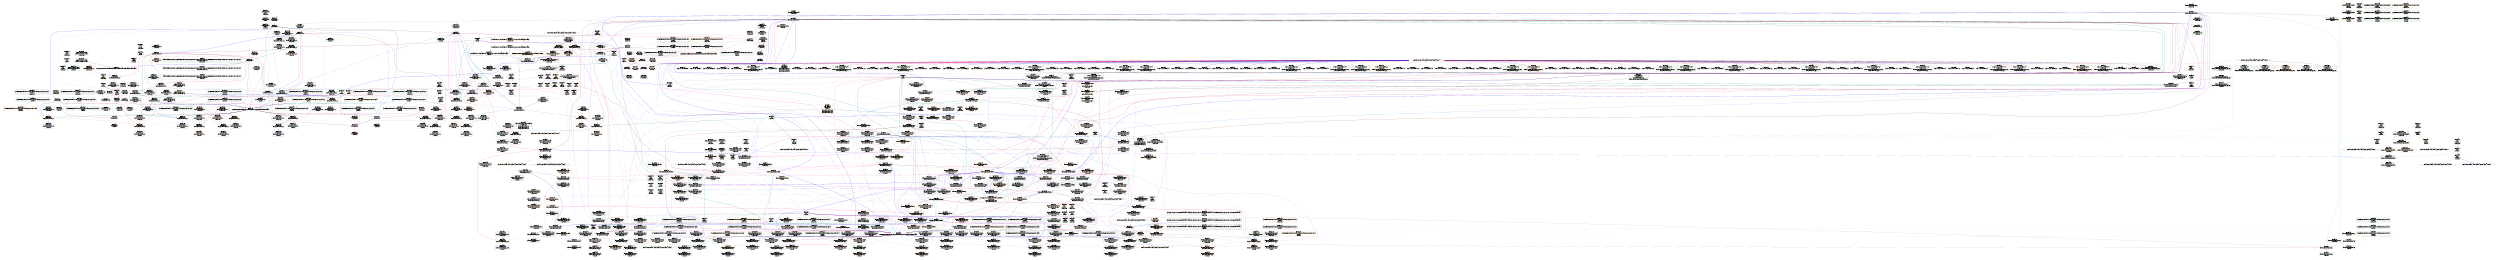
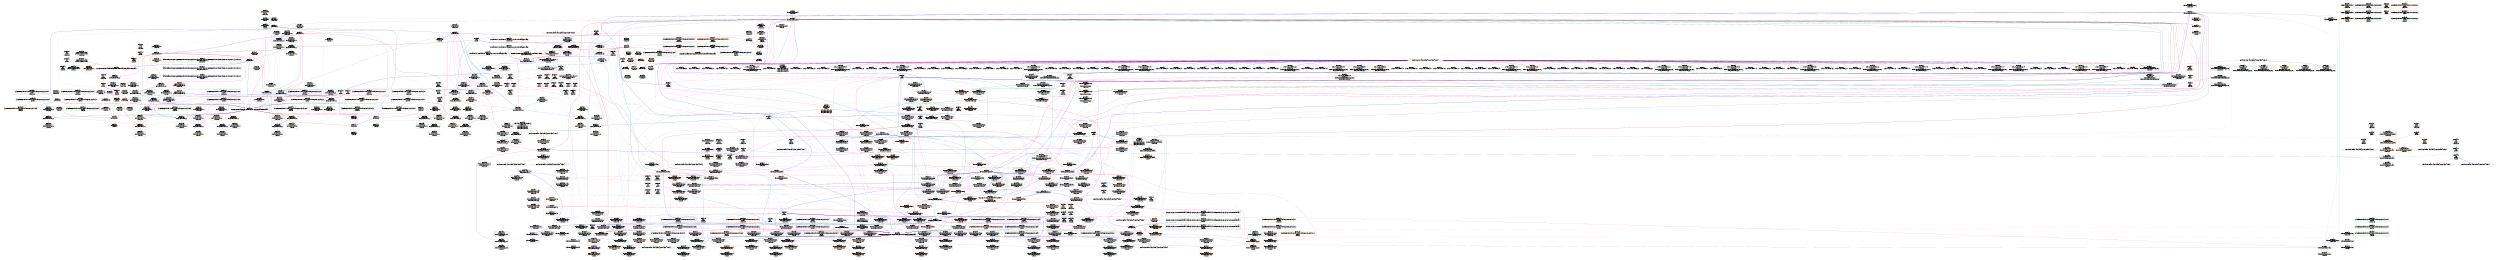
(2359, 19) -> none
